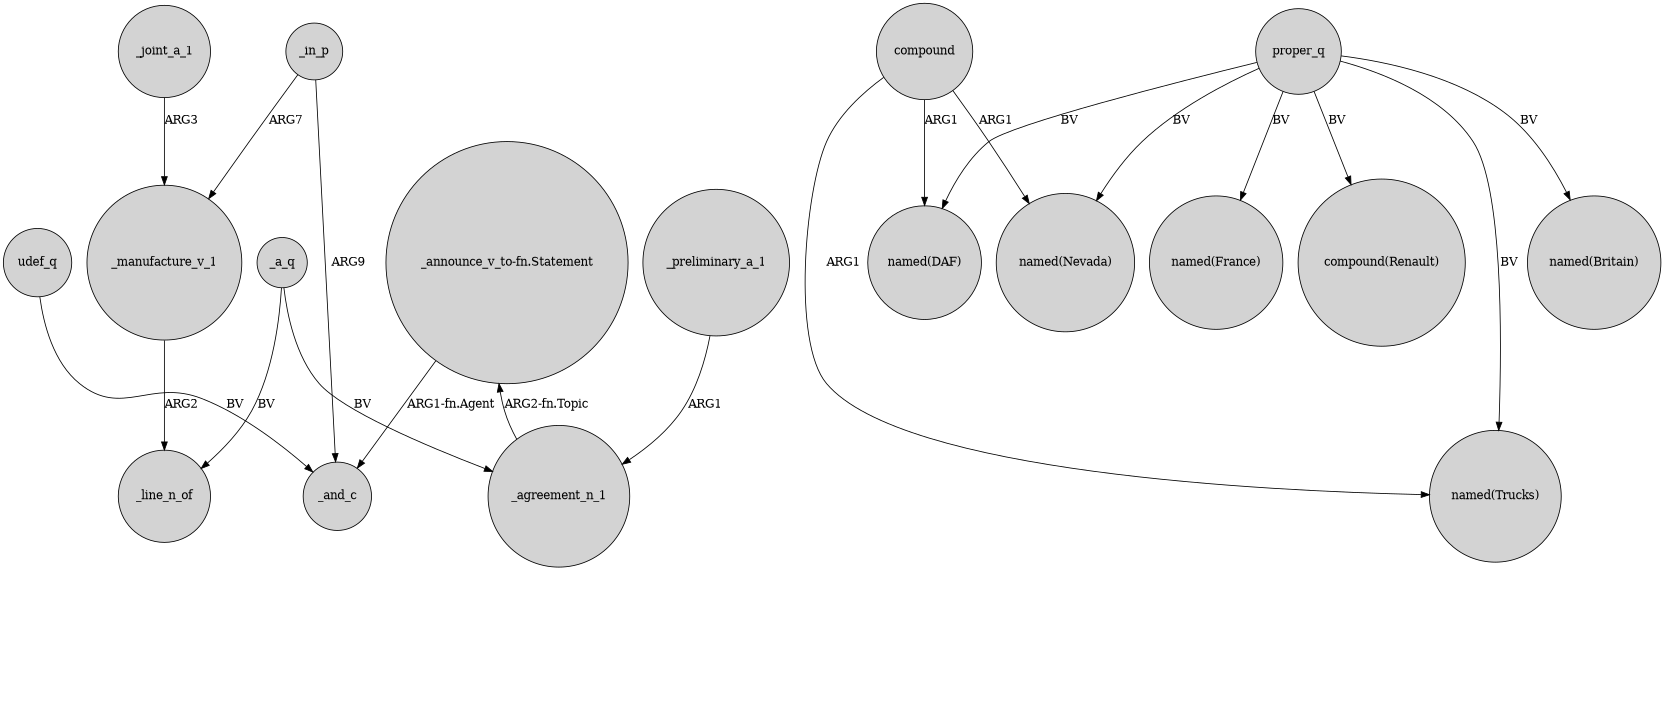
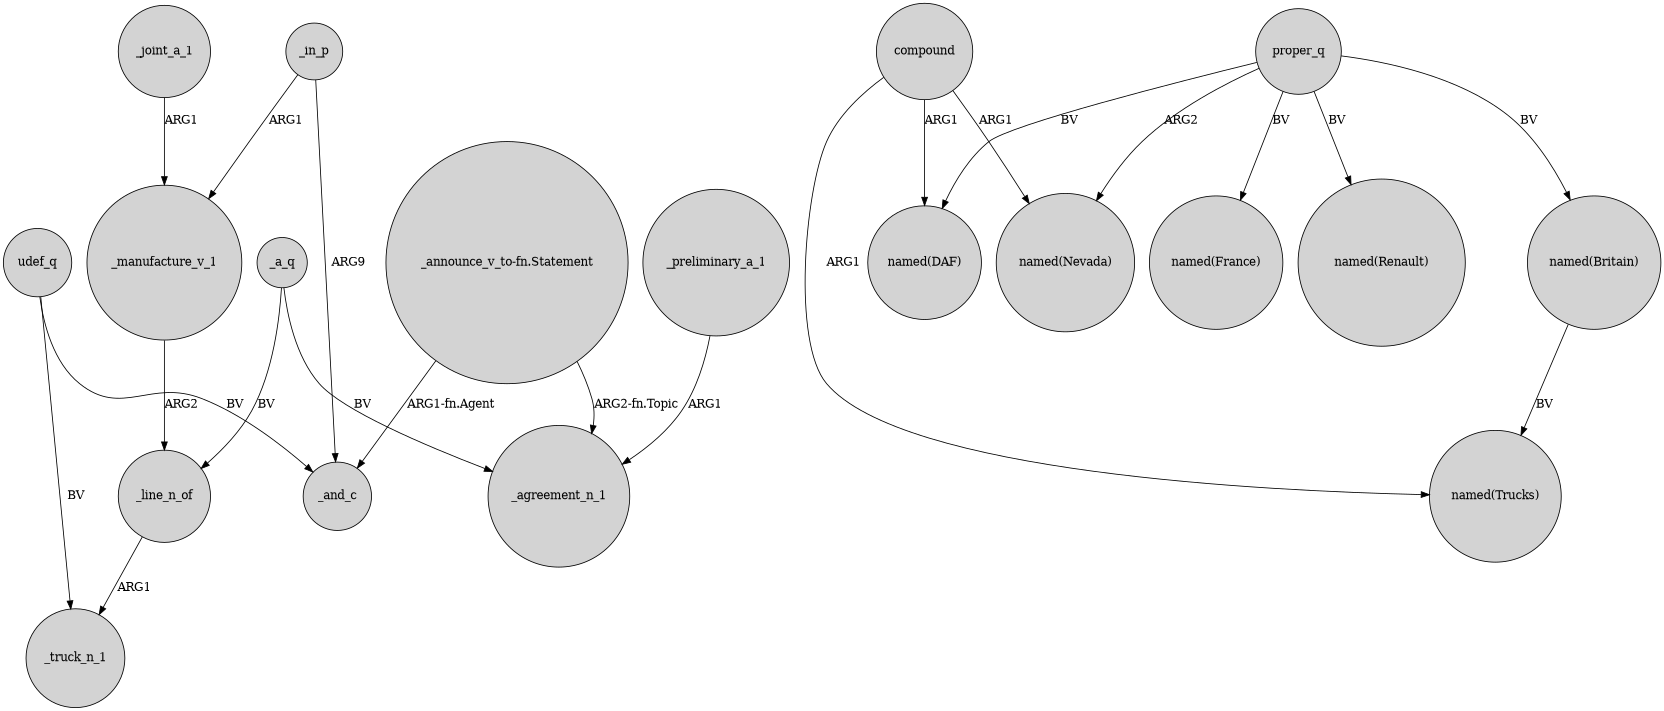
(181, 121) -> (181, 121)
(286, 121) -> (286, 121)
(1181, 121) -> (1181, 121)
(1491, 201) -> (1546, 376)
(1382, 263) -> (1382, 263)
(506, 416) -> (590, 392)
none -> (75, 658)
